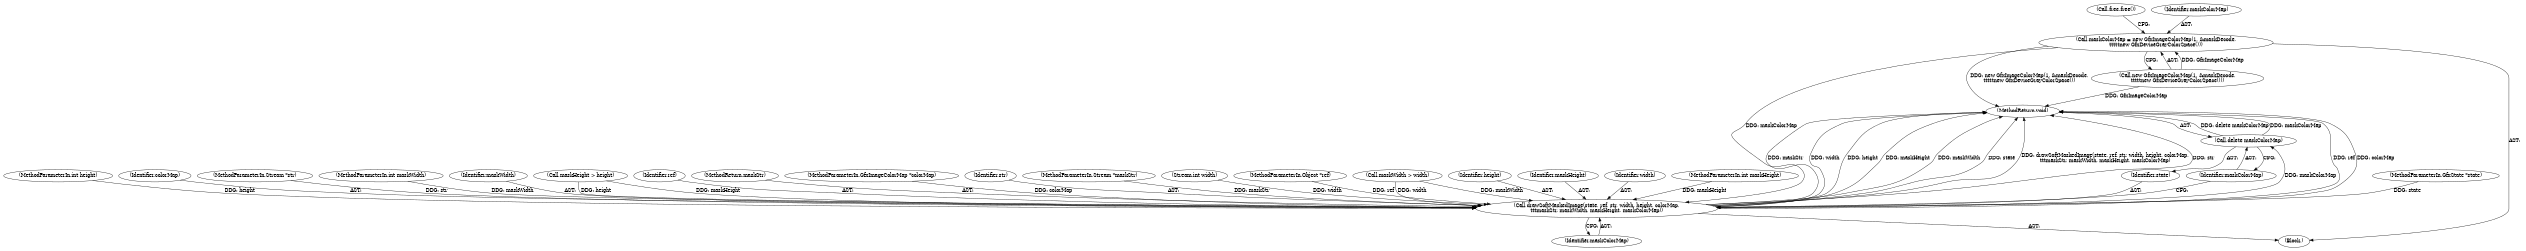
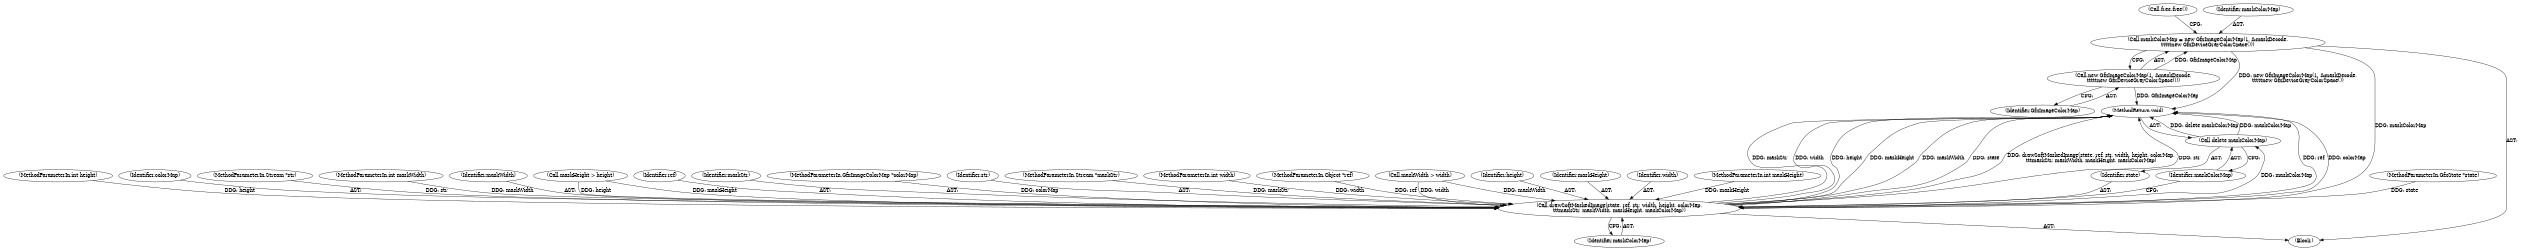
none -> (2043, 111)
(735, 176) -> (726, 176)
(1195, 176) -> (1197, 176)
